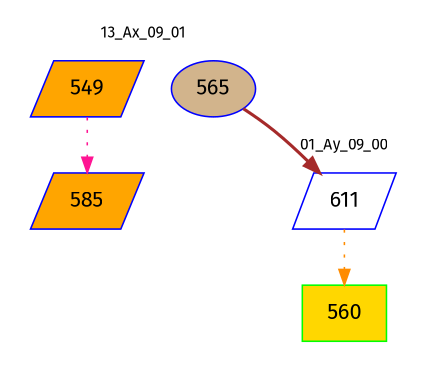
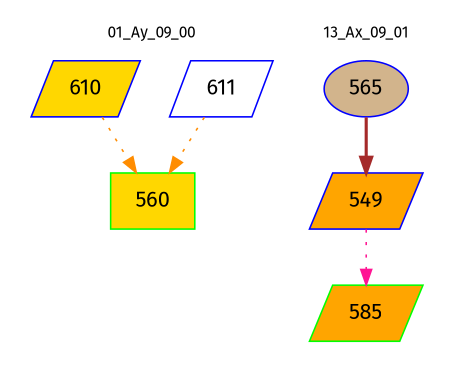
none -> (86, 89)
(291, 145) -> (366, 137)
(87, 201) -> (366, 313)
